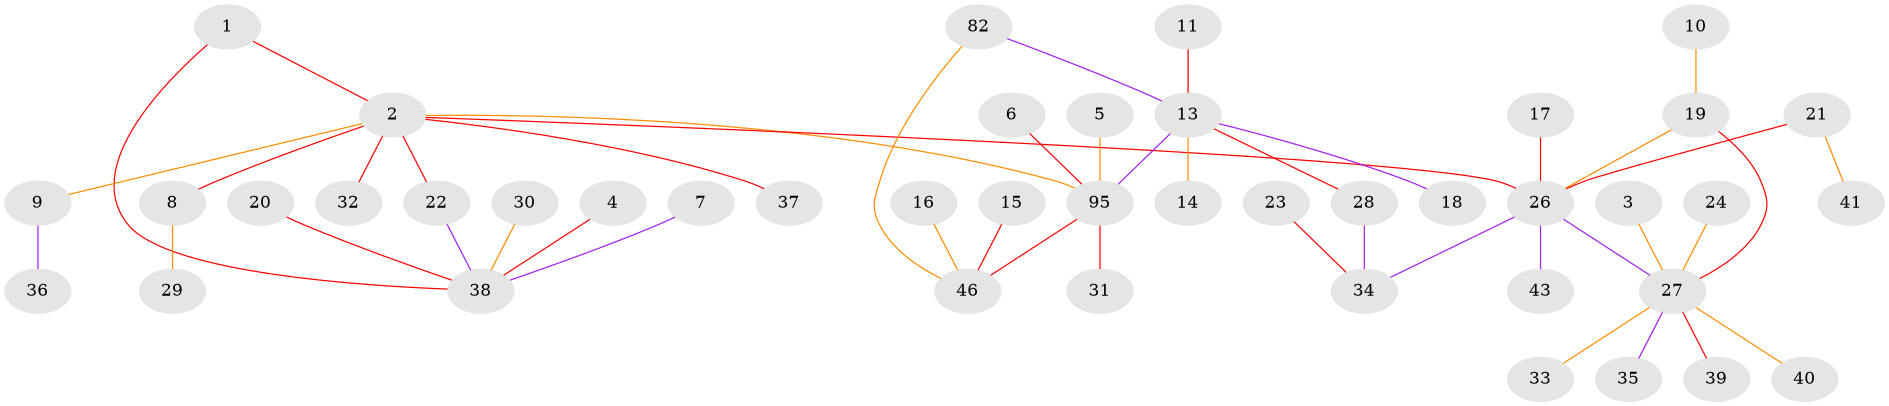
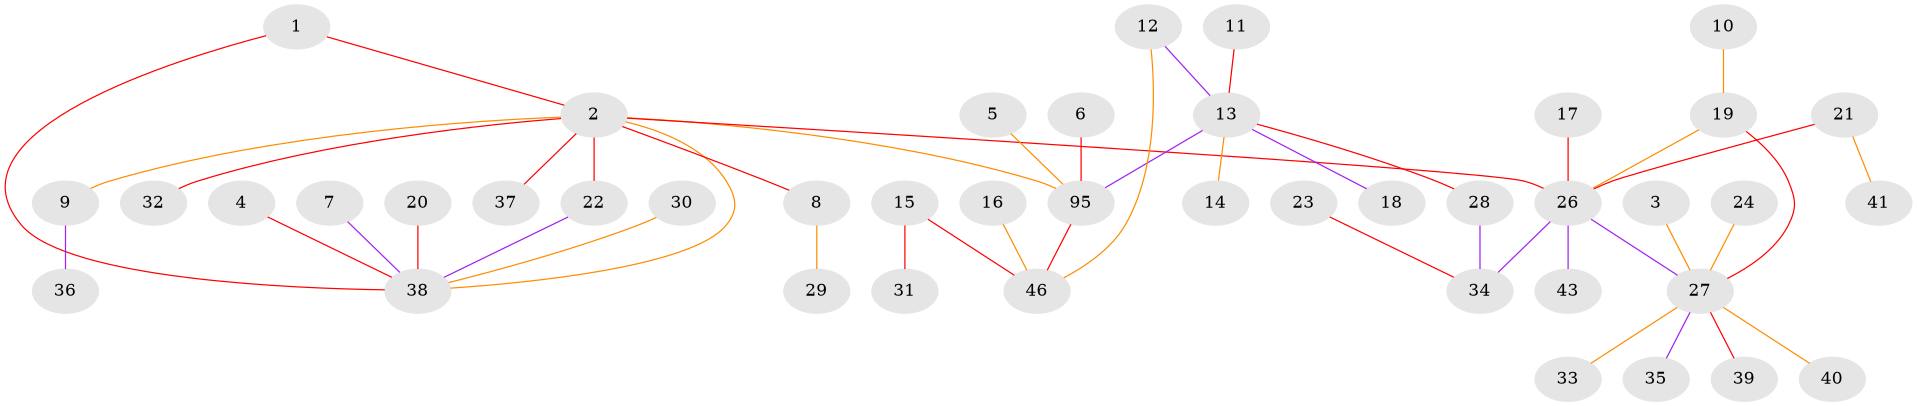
(979, 27) -> (1148, 27)
(1100, 247) -> (905, 247)
none -> (675, 253)
